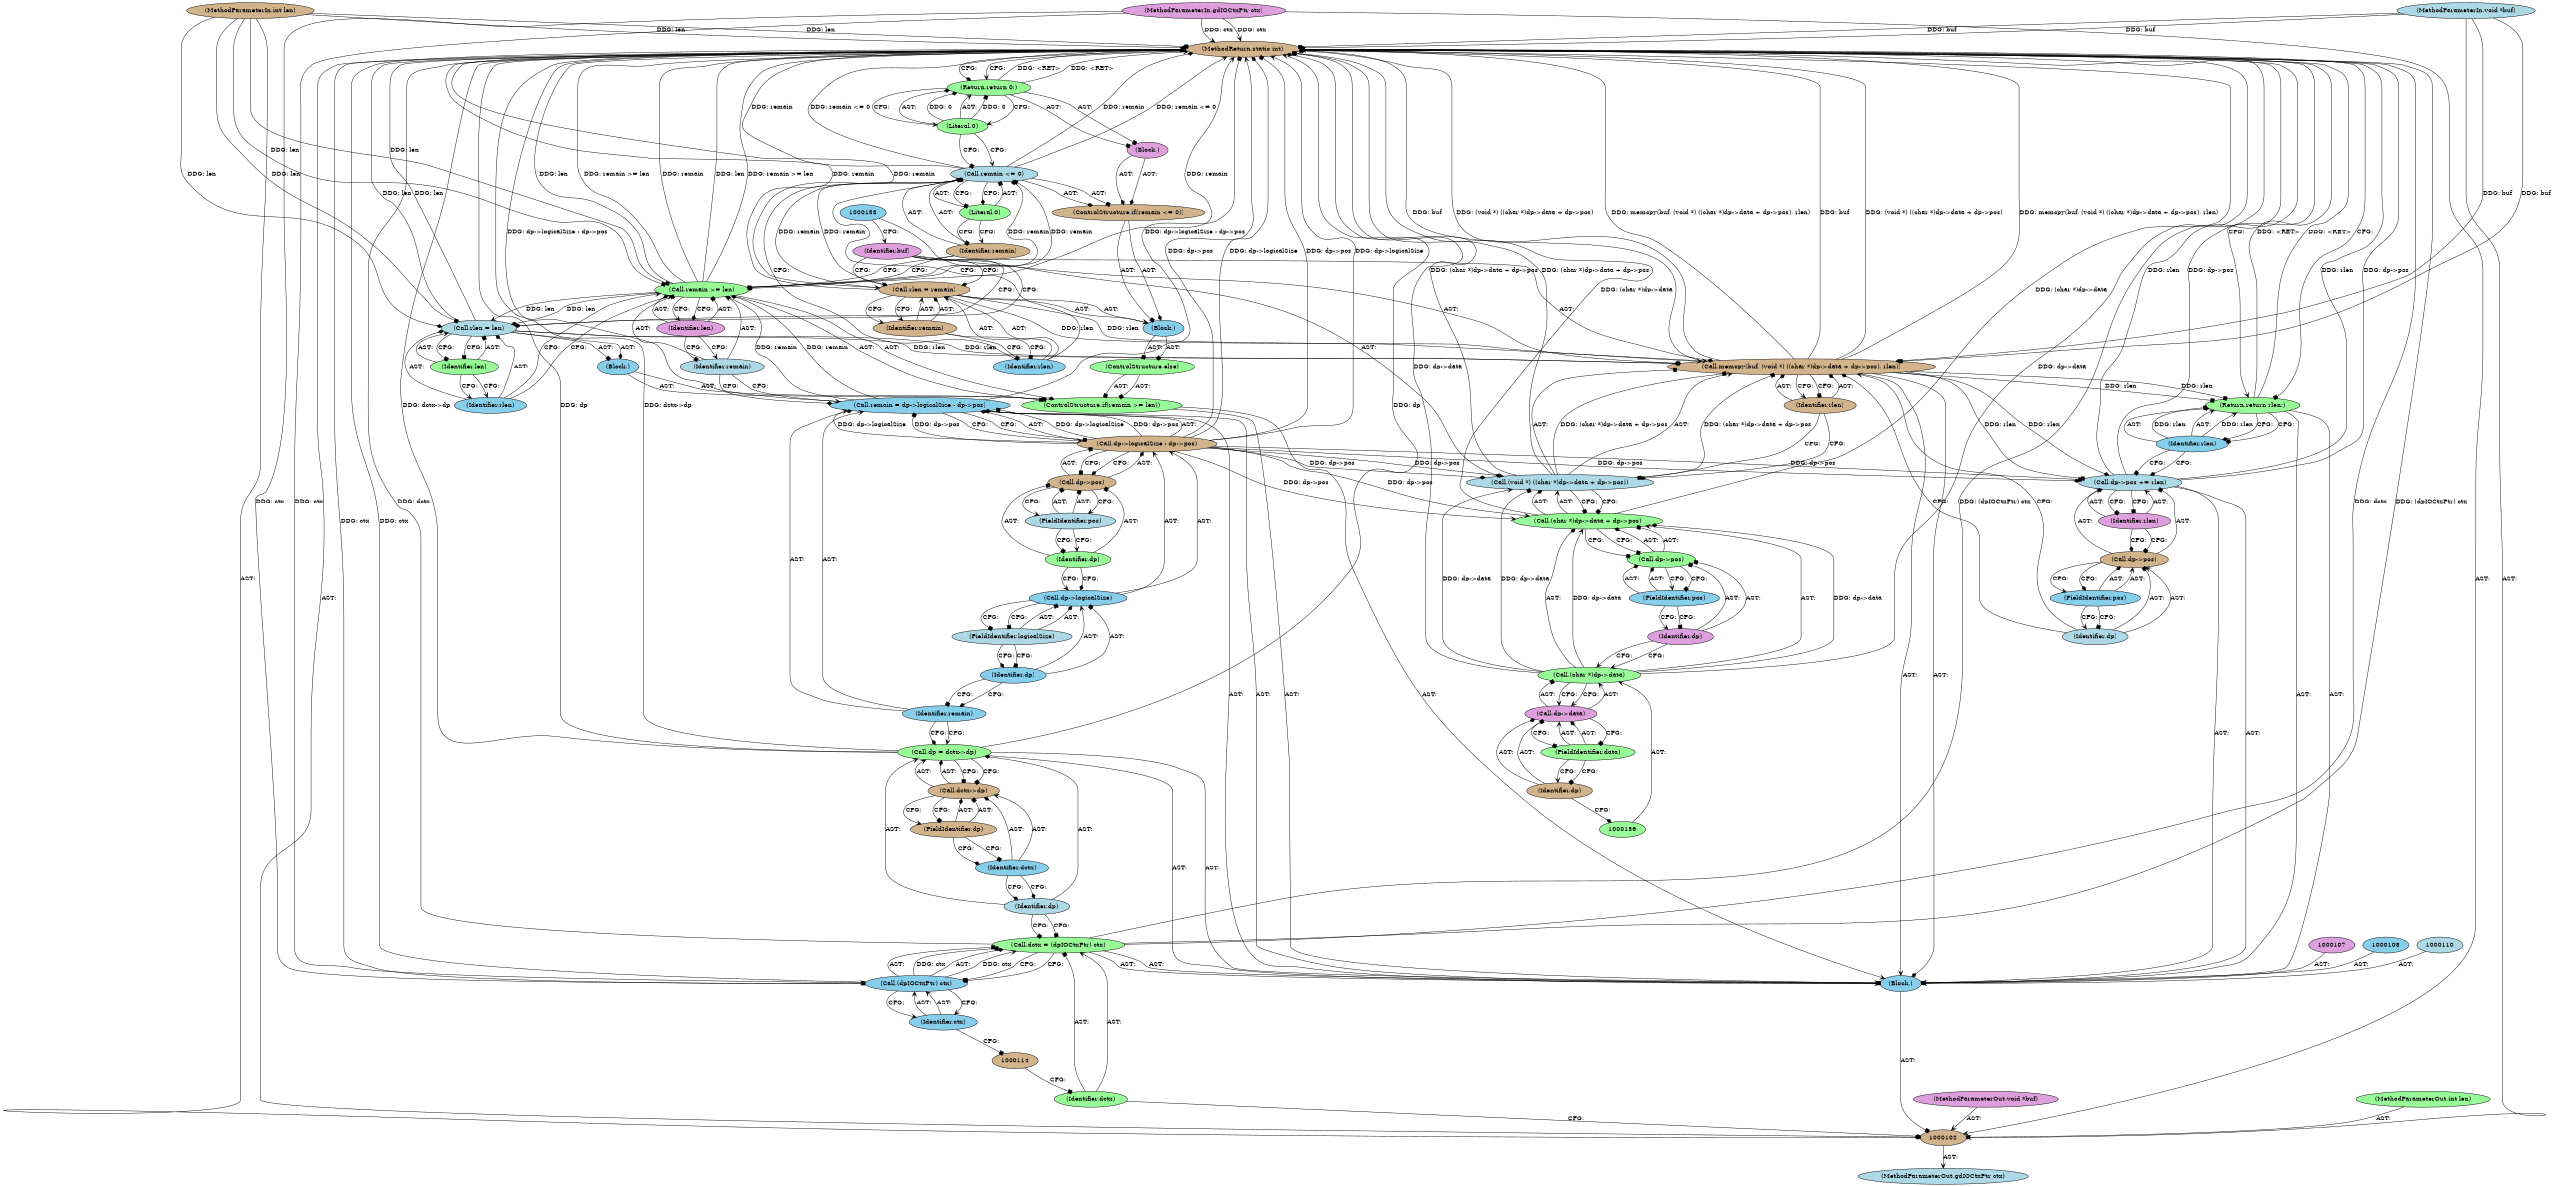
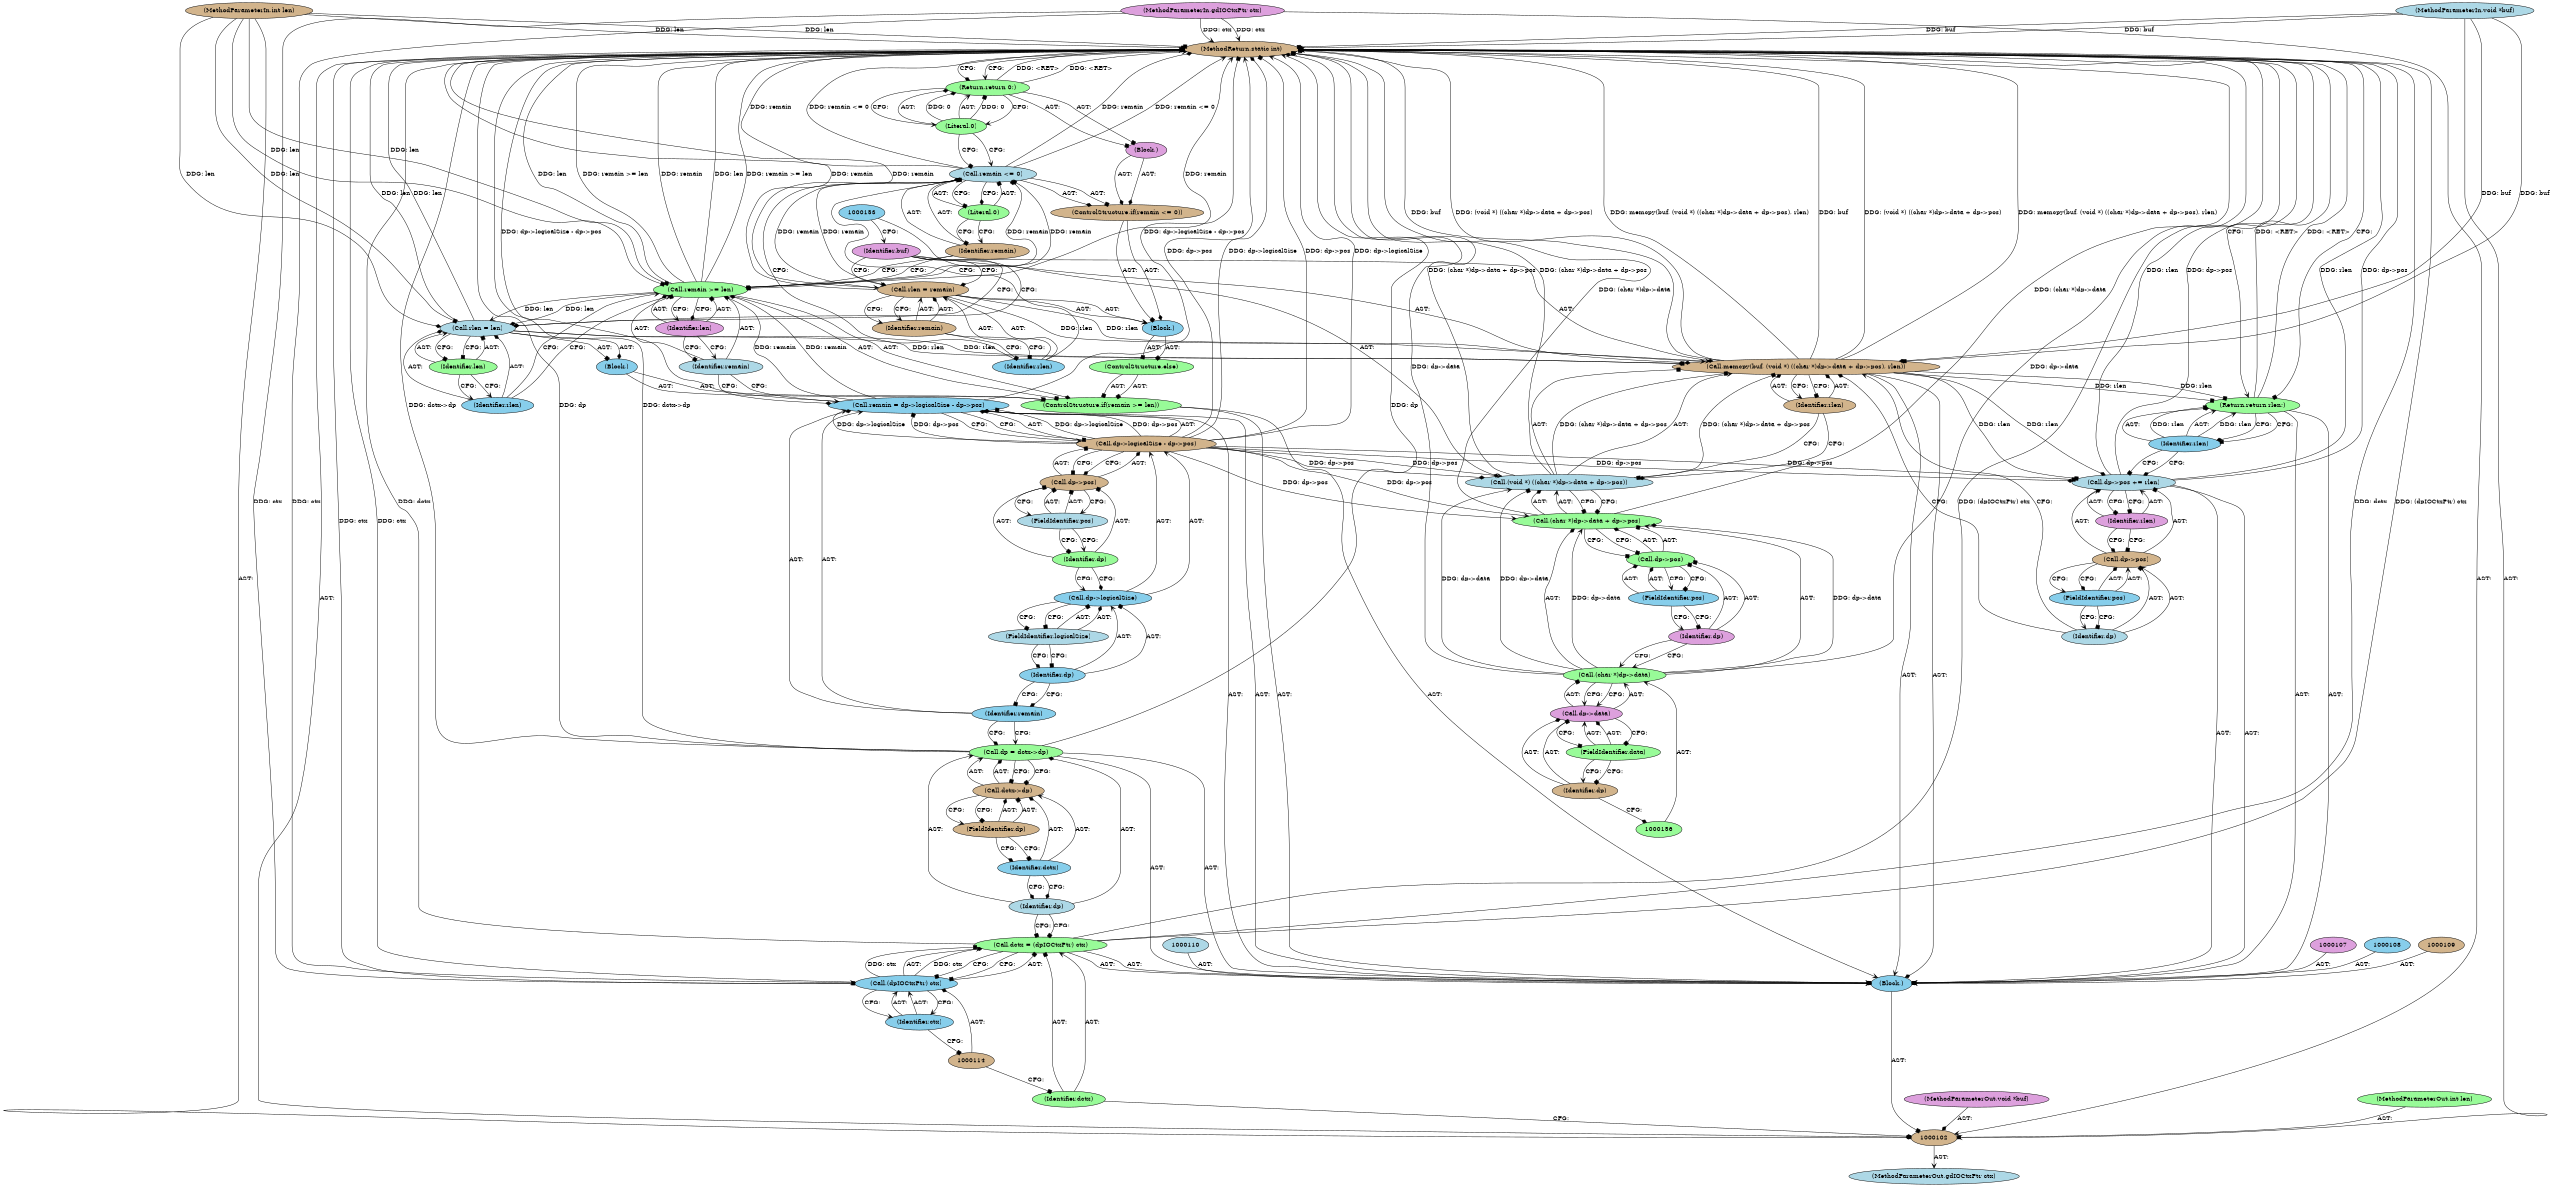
none -> (2441, 945)
none -> (968, 1018)
(1966, 1117) -> (1957, 1117)
